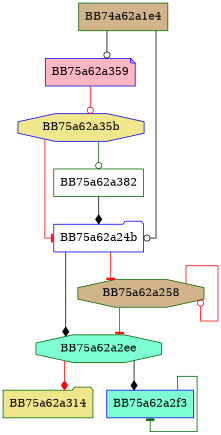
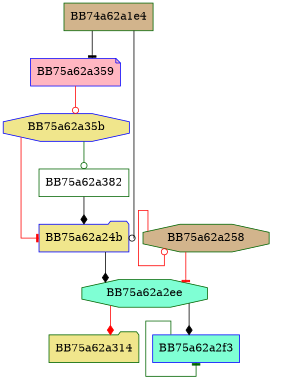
(107, 41) -> (92, 43)
(99, 238) -> (84, 238)
(111, 264) -> none
